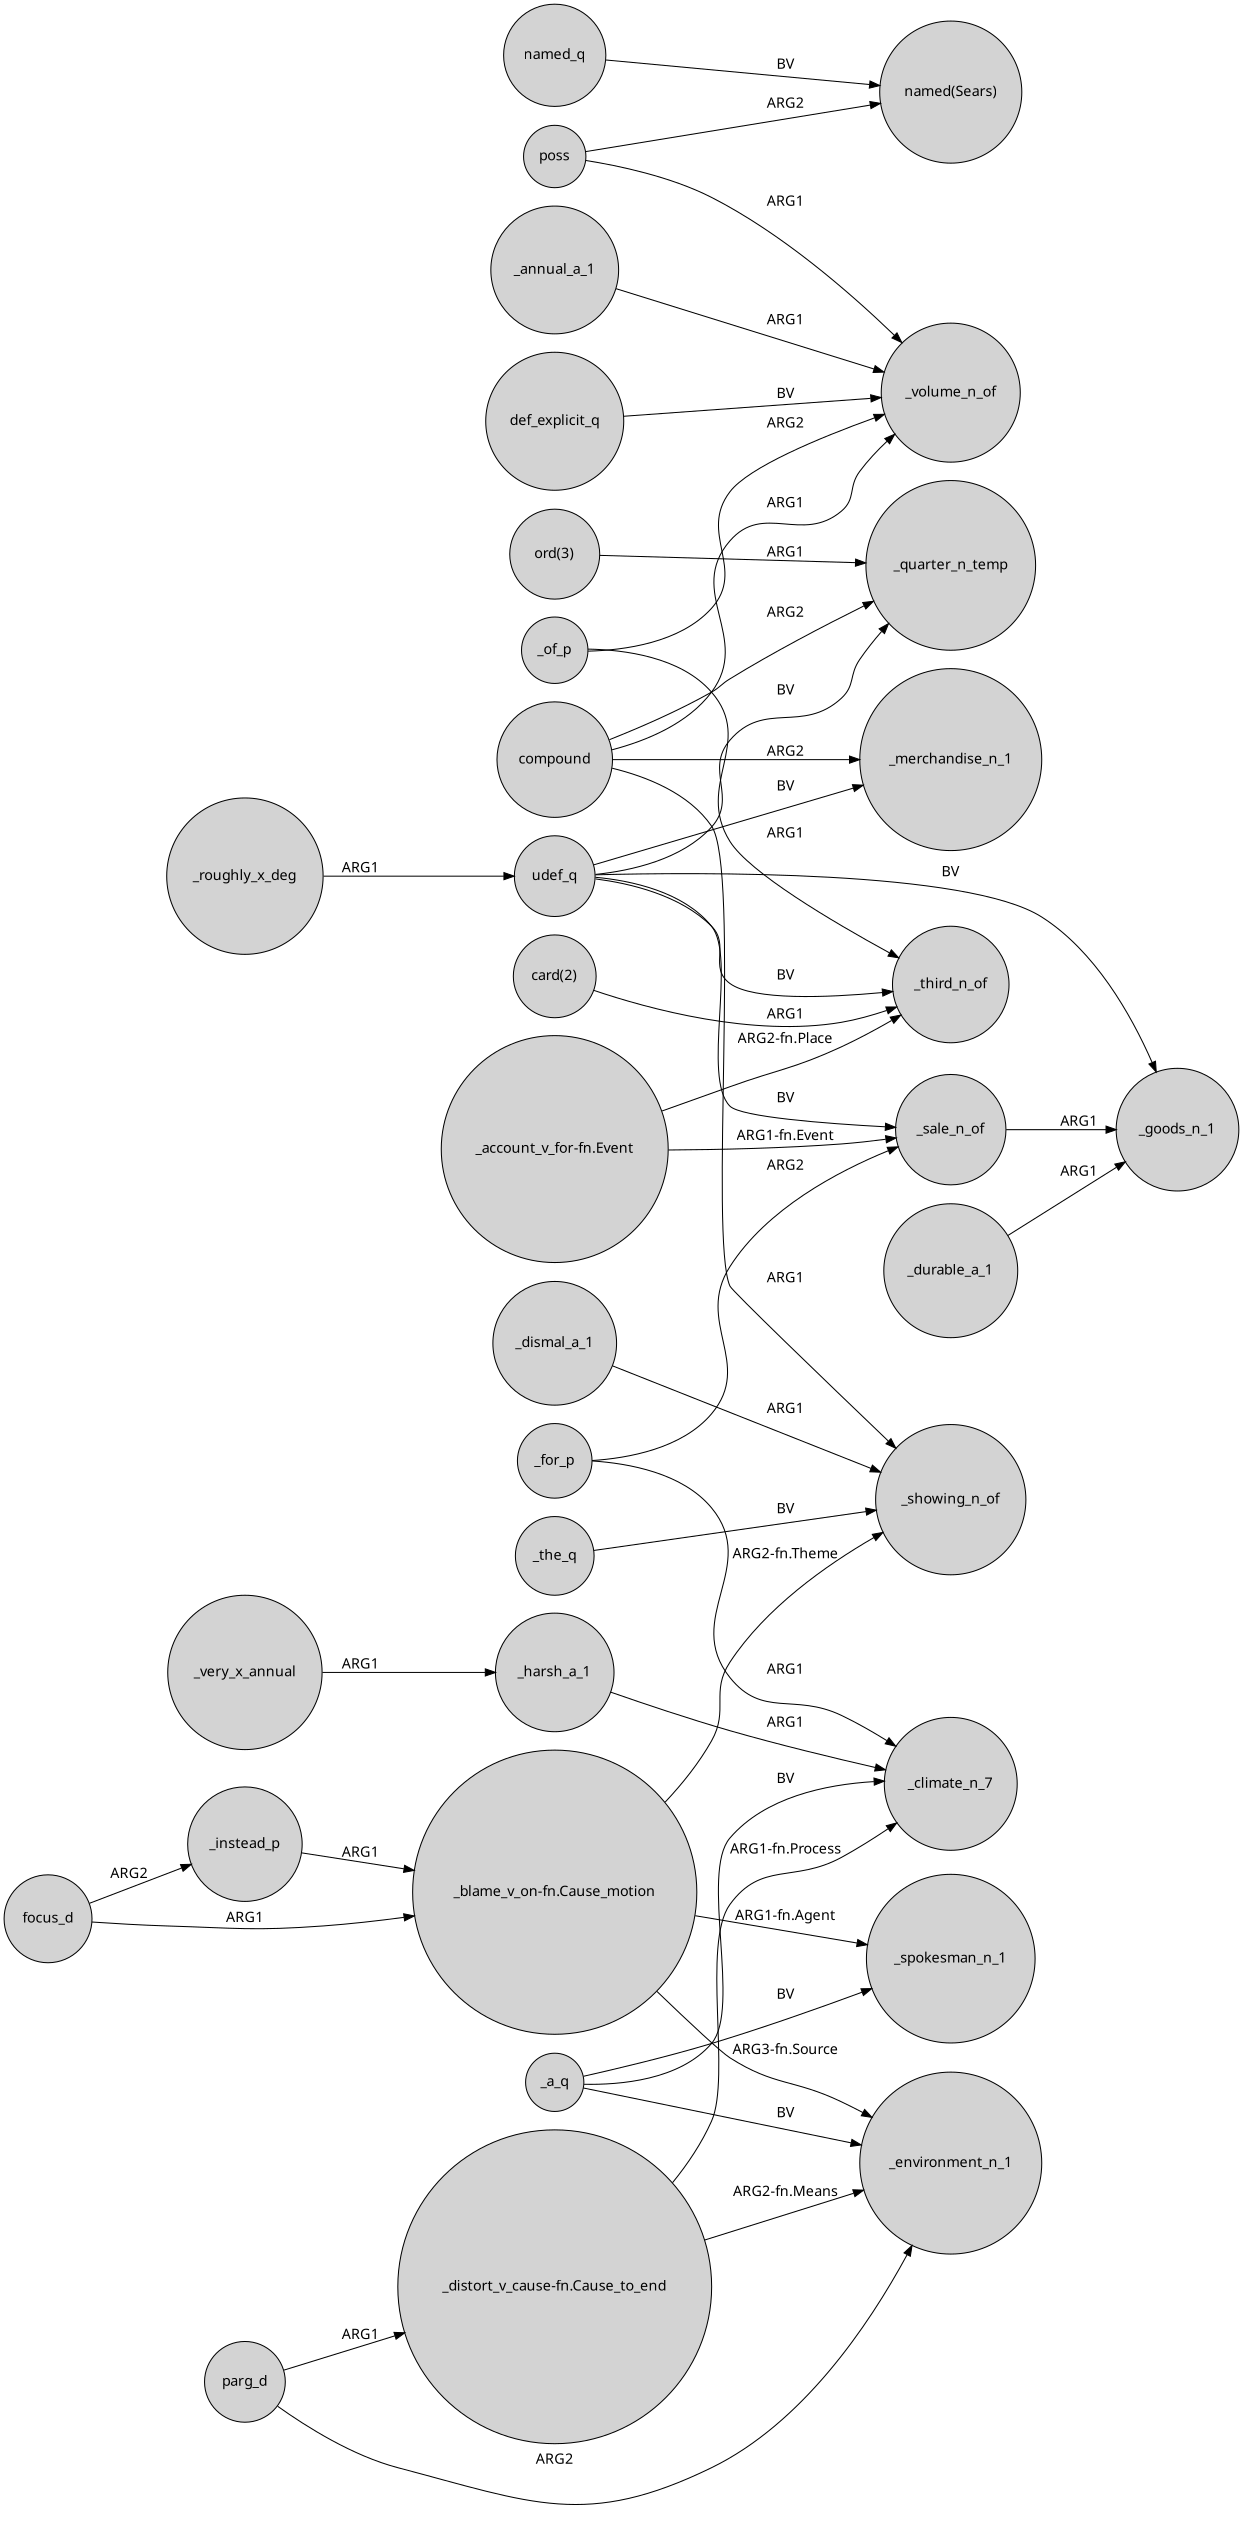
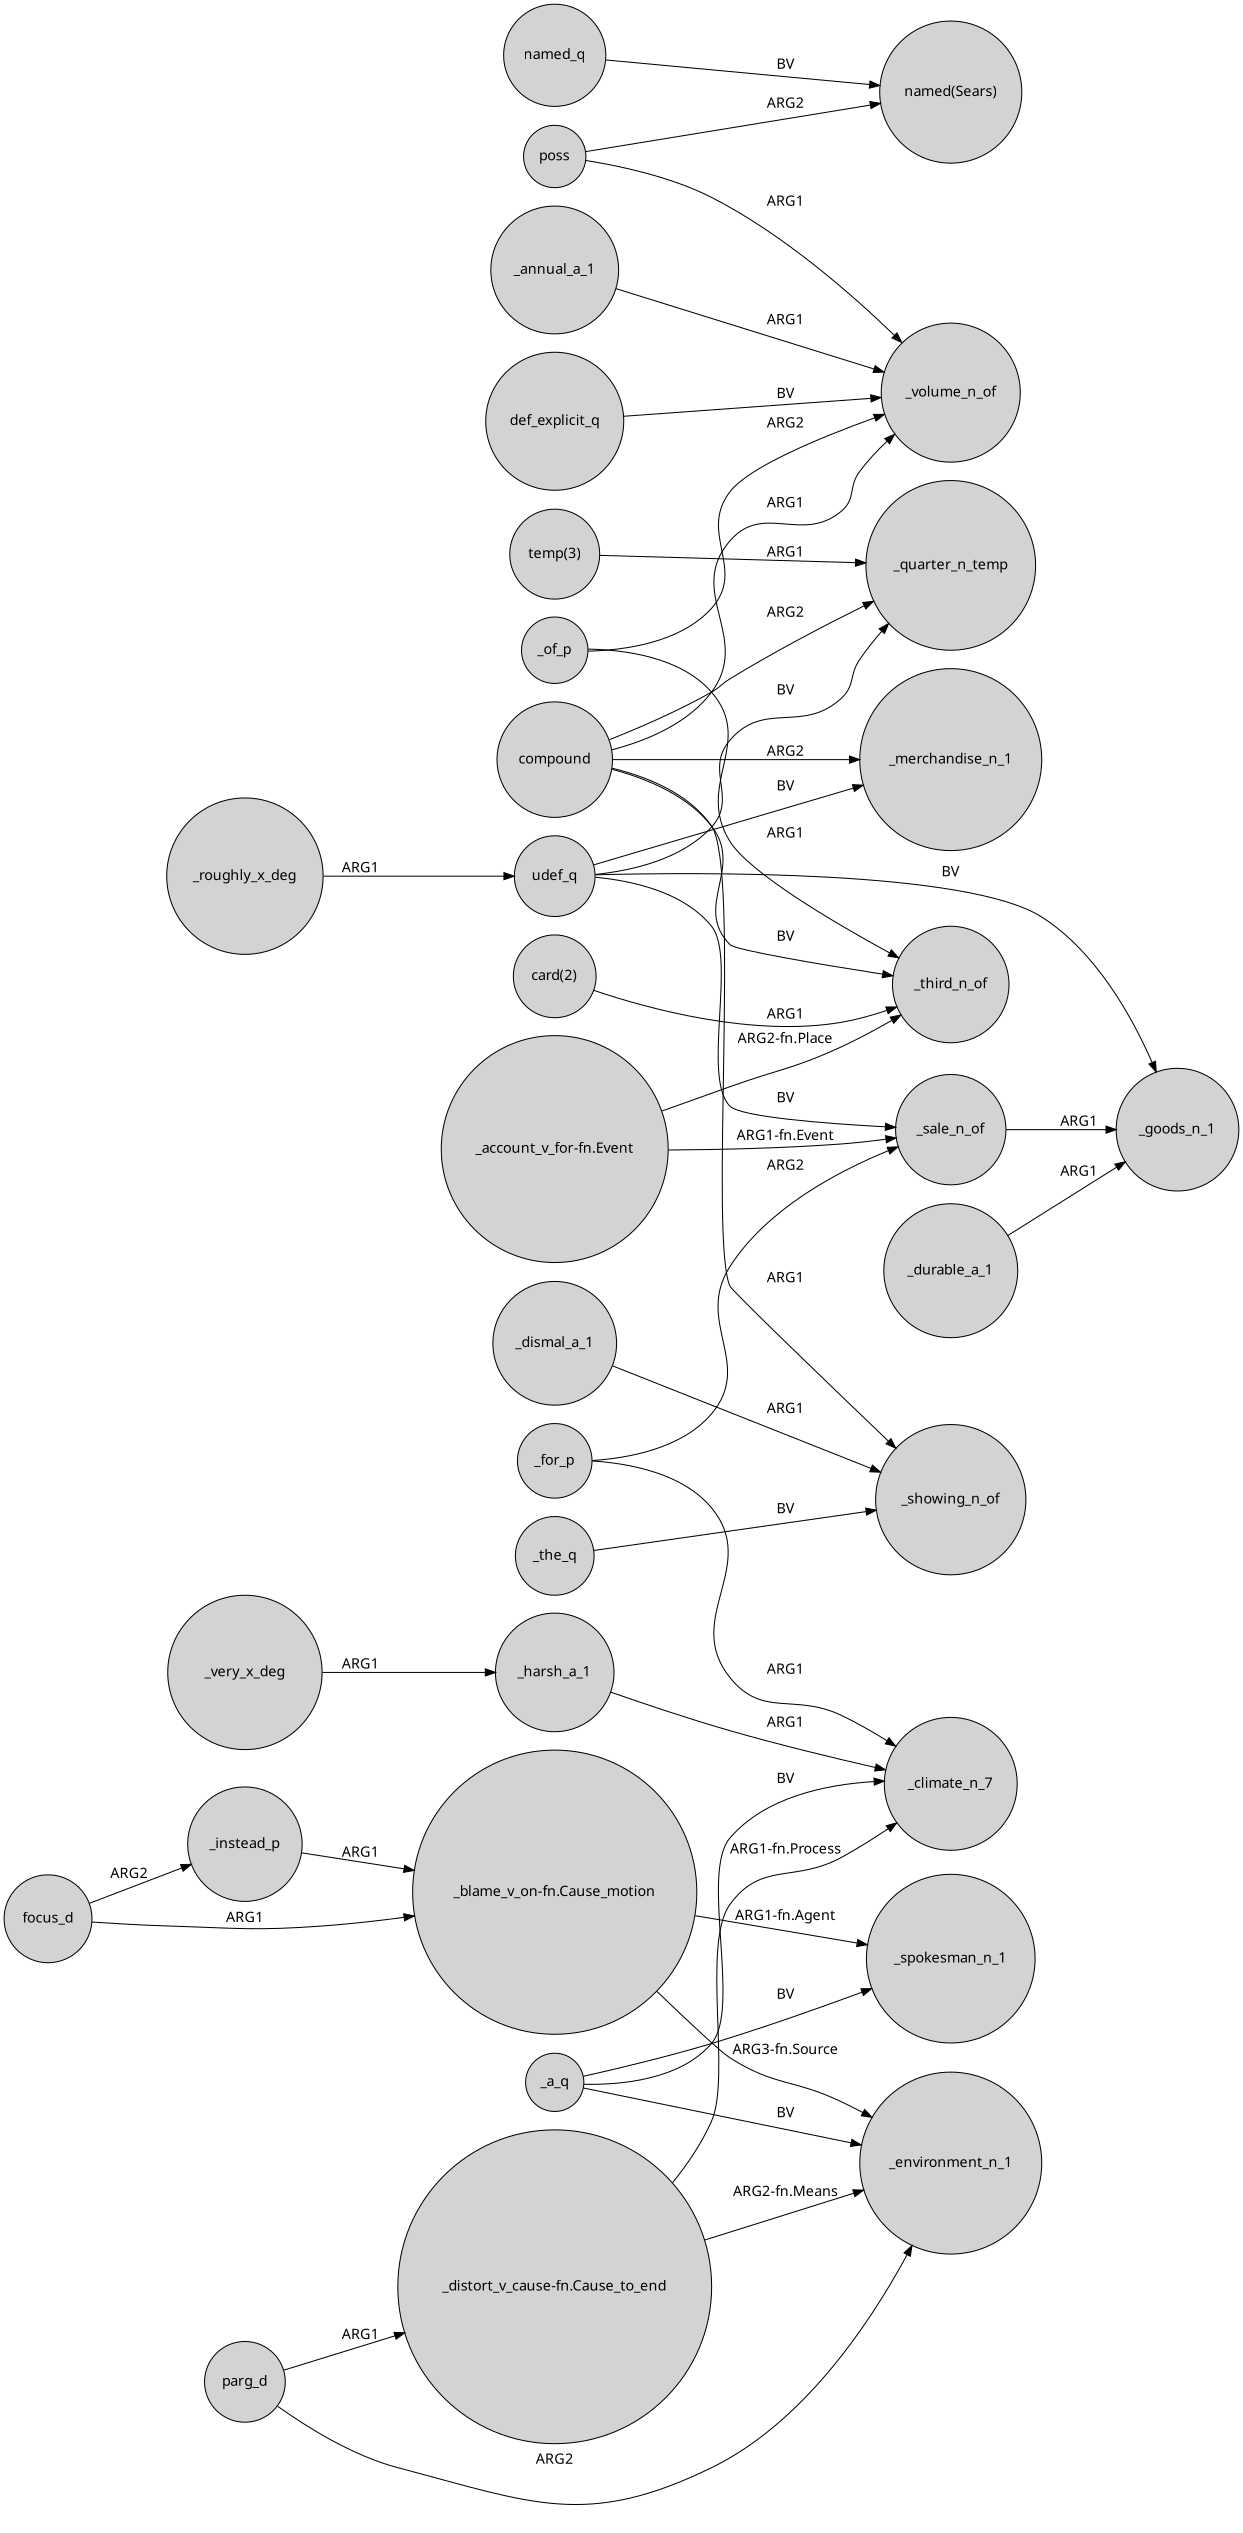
(555, 554) -> (555, 554)
(737, 987) -> (716, 905)
(740, 1649) -> none
(245, 1672) -> (245, 1672)
